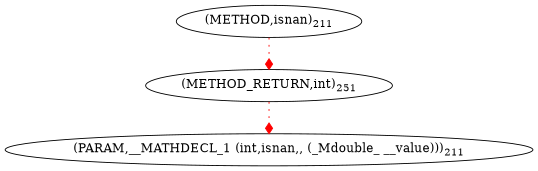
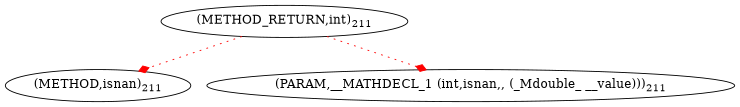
(269, 48) -> (196, 52)
(347, 84) -> (362, 20)
